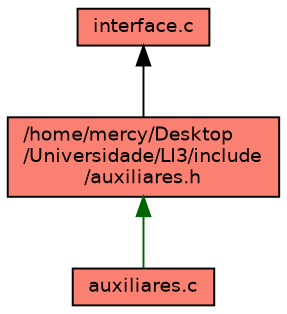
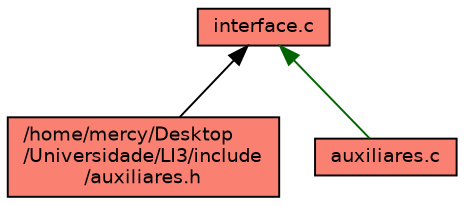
(143, 242) -> (332, 99)
